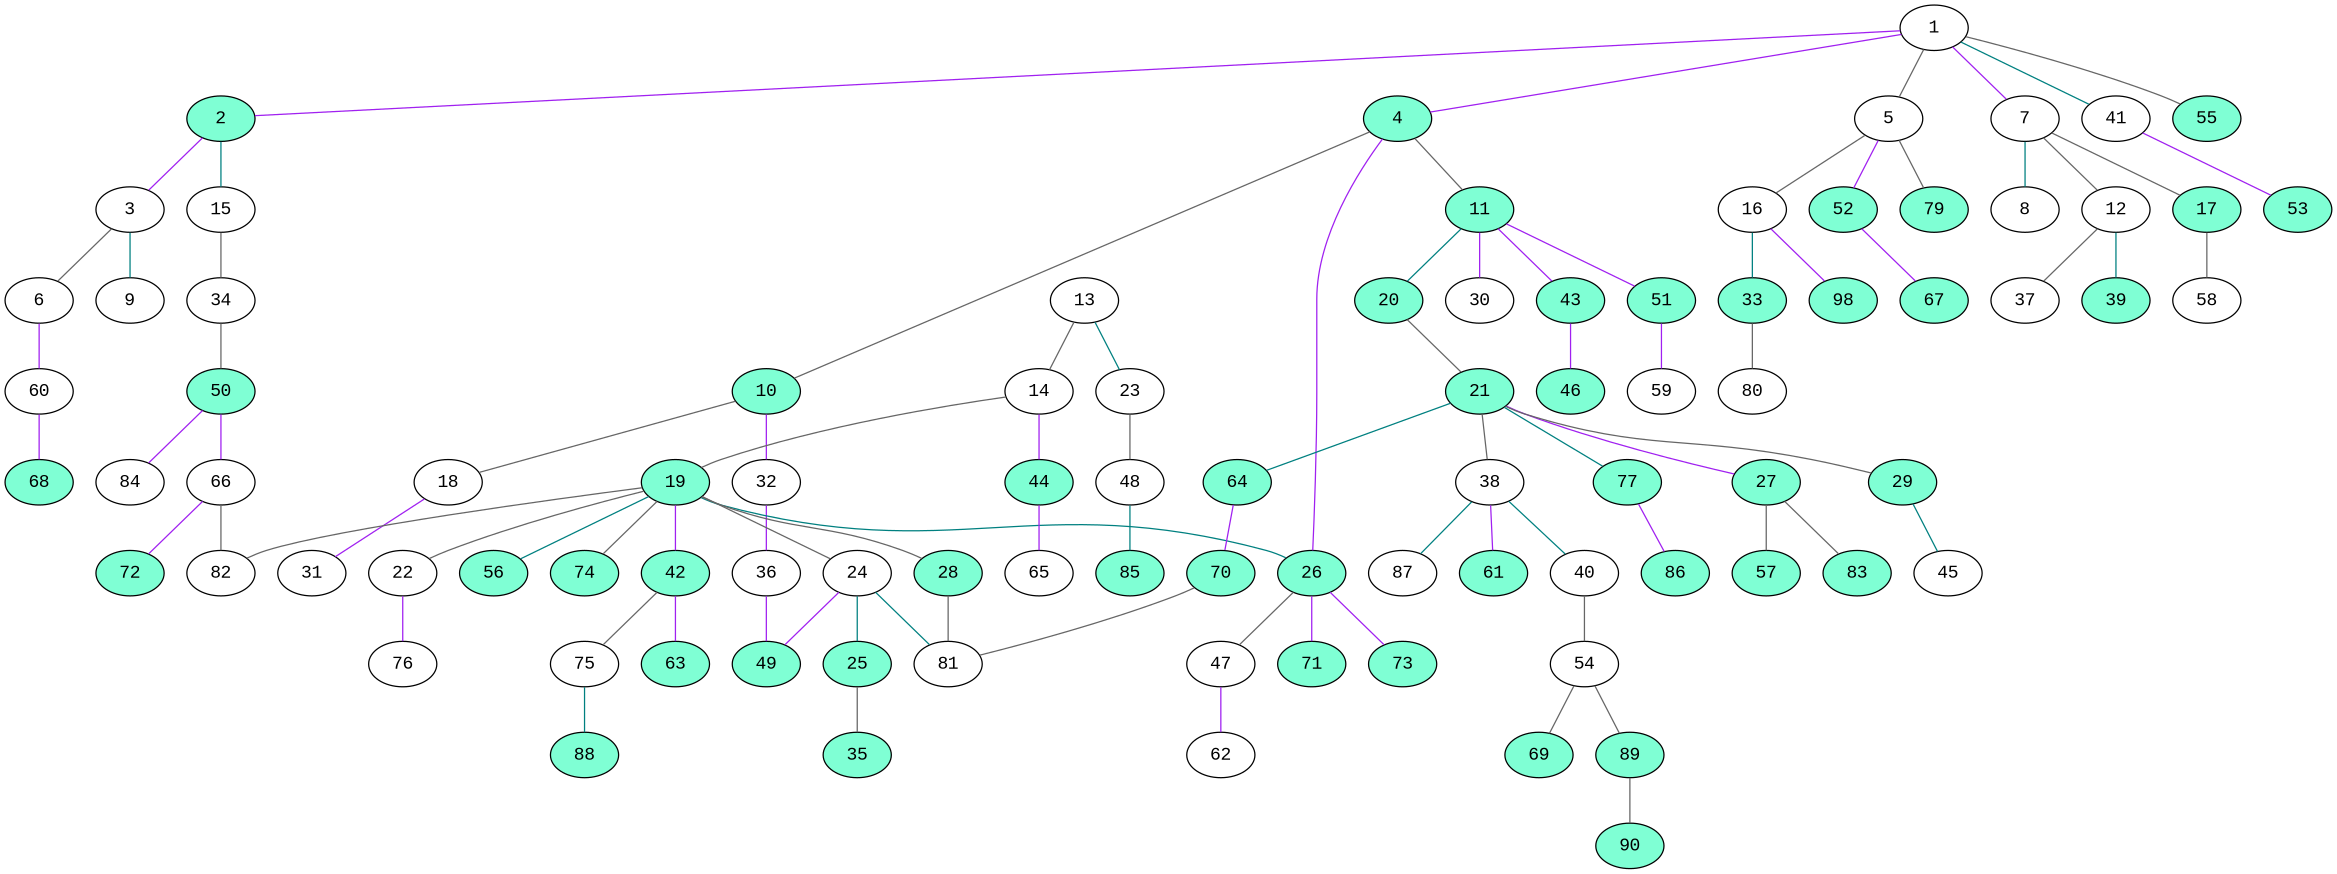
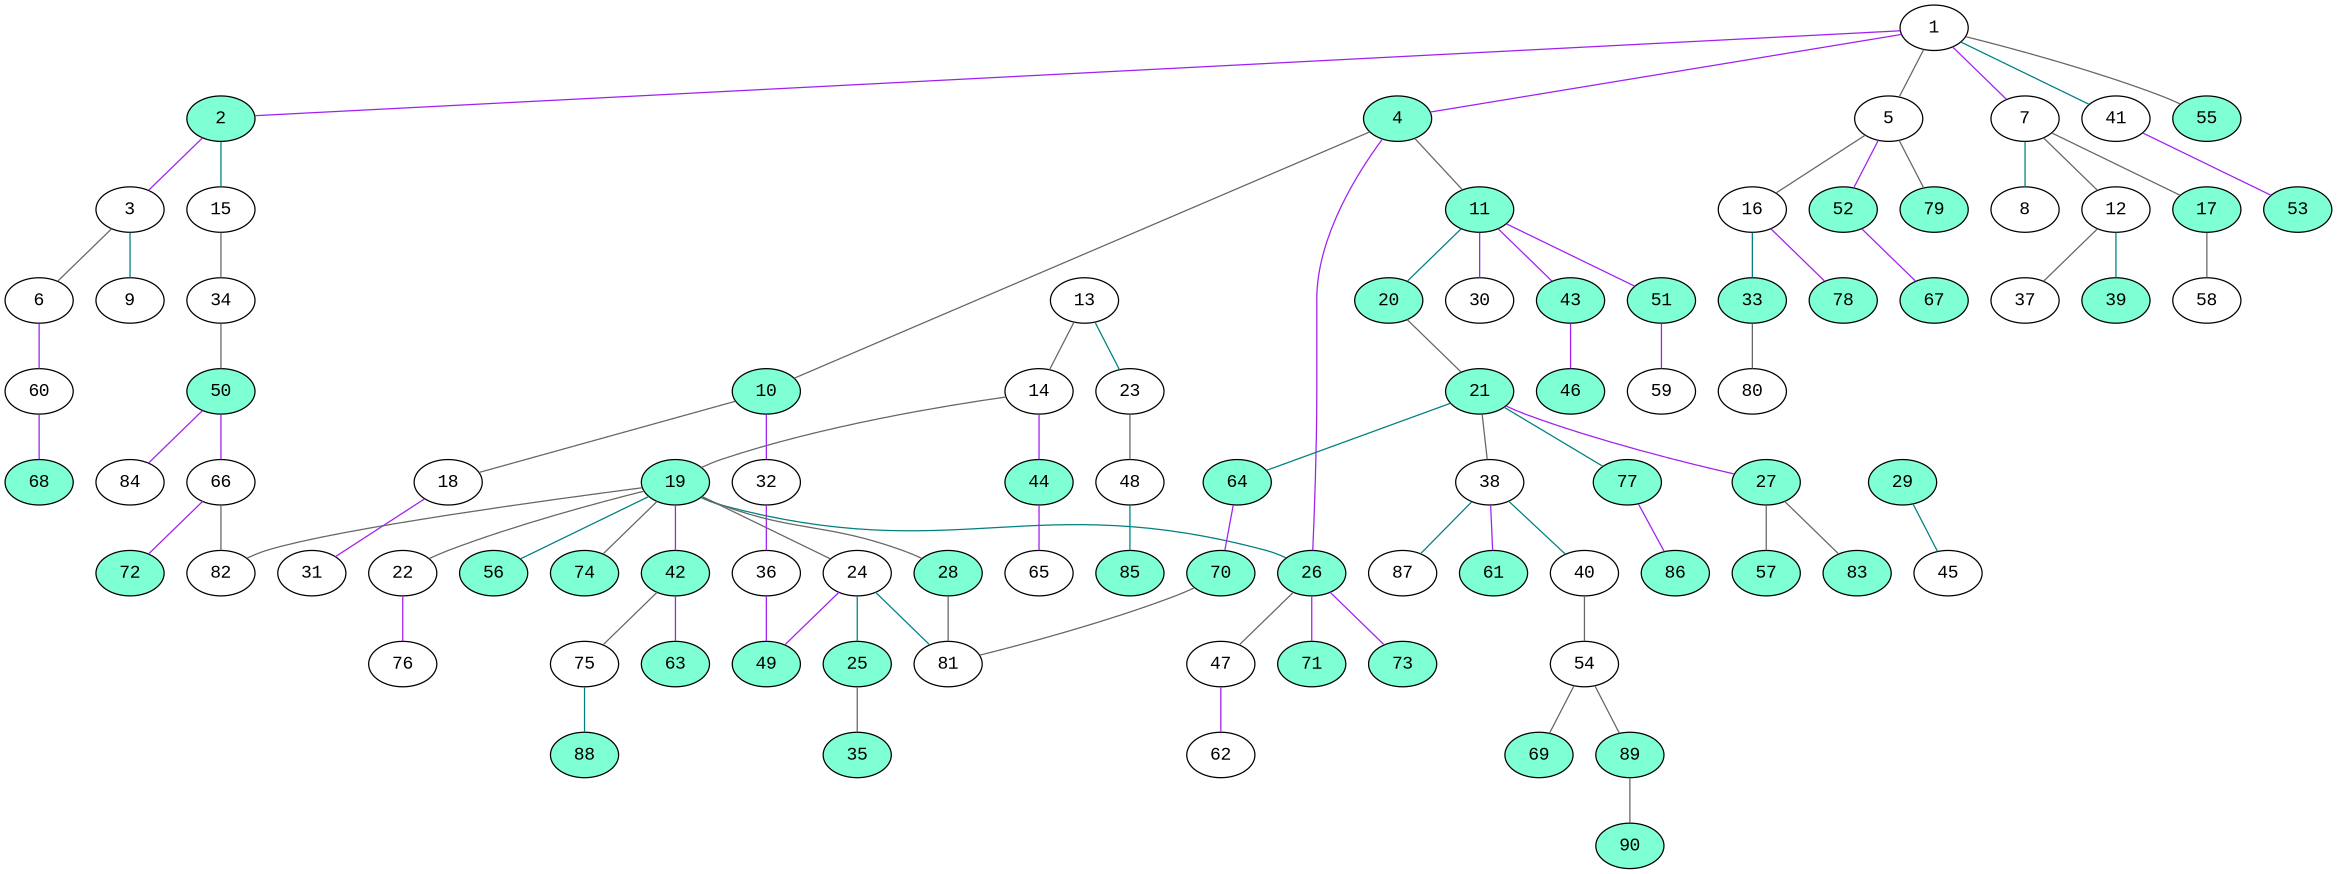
(1843, 300) -> (1843, 300)
(1687, 443) -> none
